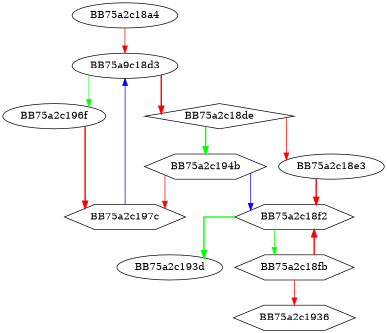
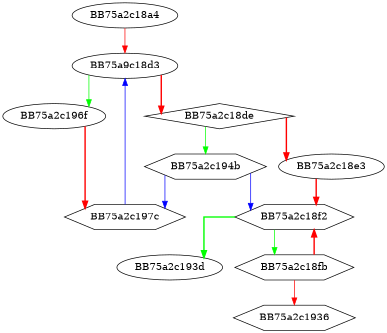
(286, 135) -> (286, 135)
(206, 137) -> (206, 137)
(165, 188) -> (165, 188)
